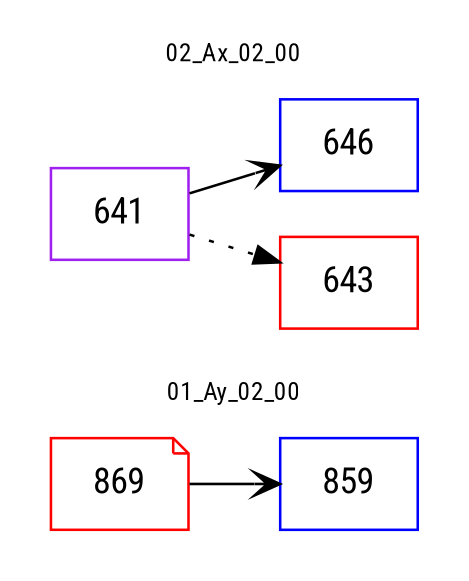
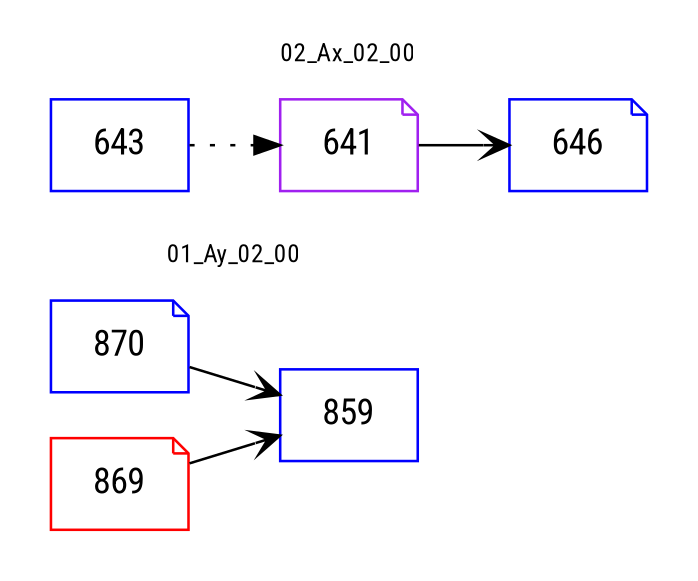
(349, 145) -> (578, 145)
(120, 214) -> (349, 145)
(222, 245) -> (222, 145)
(349, 283) -> (120, 145)
none -> (120, 346)
